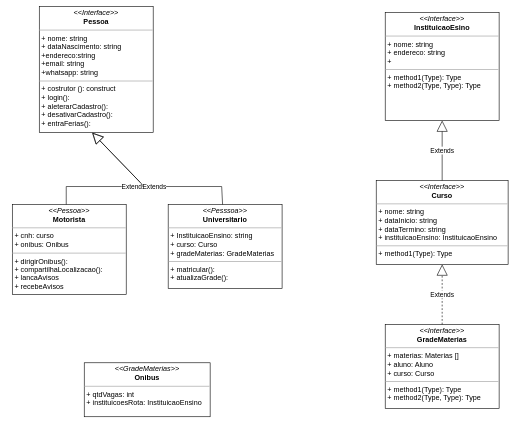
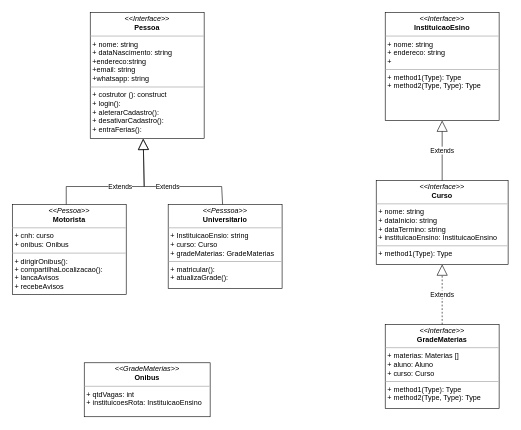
(96, 69) -> (147, 75)
(224, 235) -> (224, 235)
